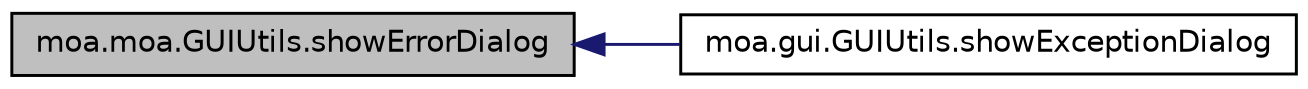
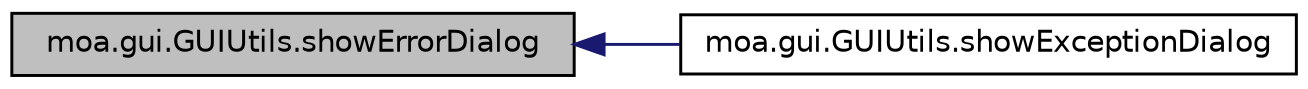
(293, 44) -> (293, 44)
